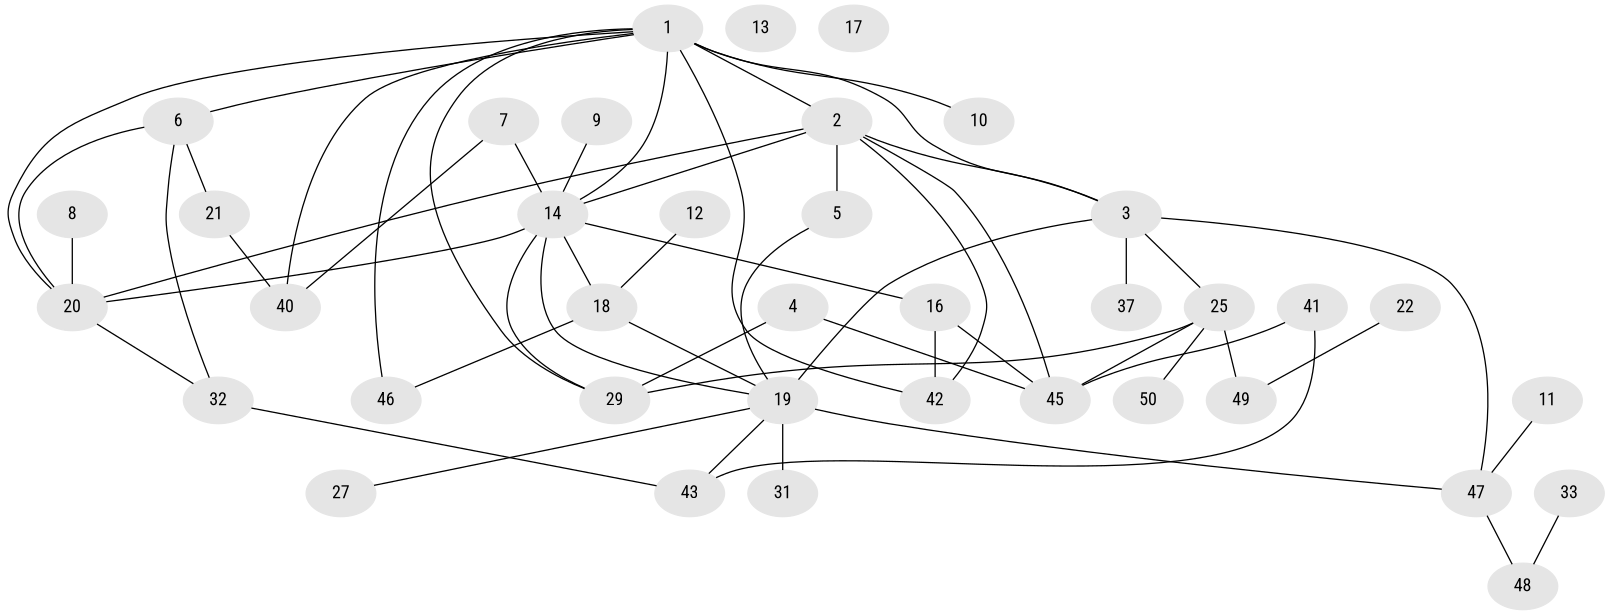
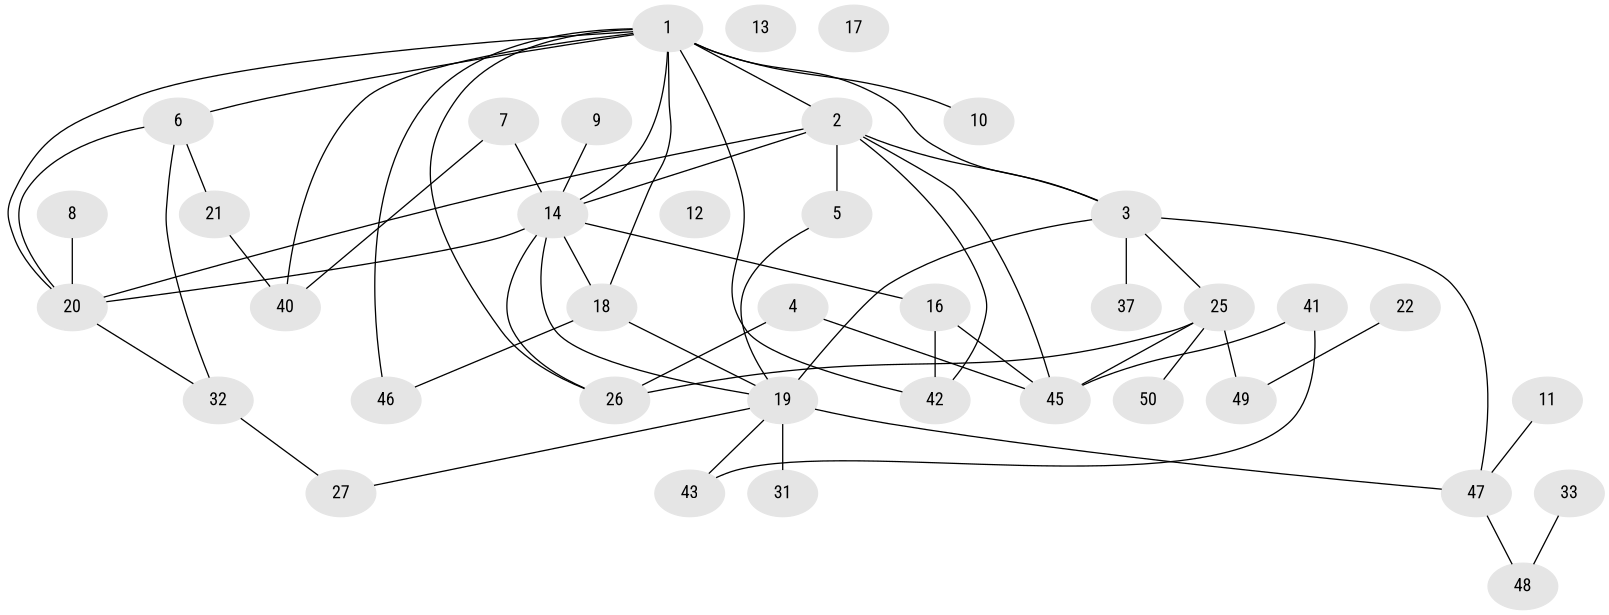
(649, 261) -> (661, 167)
(615, 400) -> (615, 400)
(454, 447) -> (279, 447)
